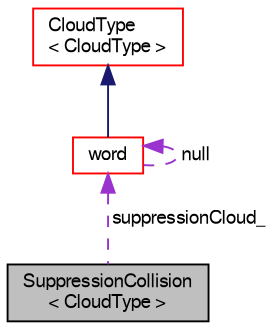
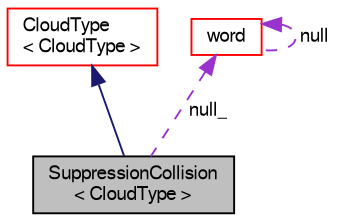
(108, 111) -> (111, 120)
(188, 219) -> (207, 111)
